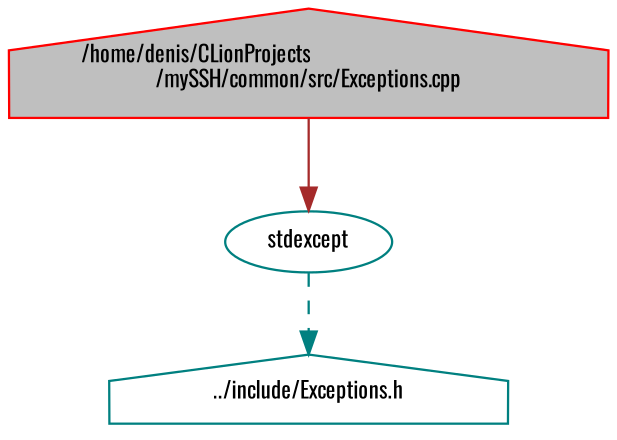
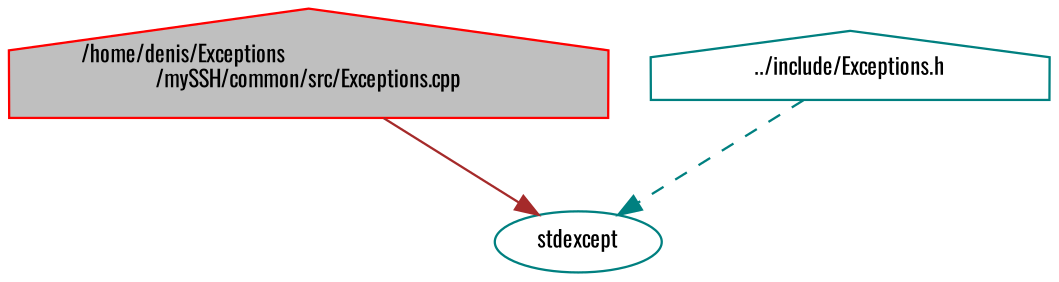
(309, 69) -> (309, 69)
(309, 302) -> (721, 151)
